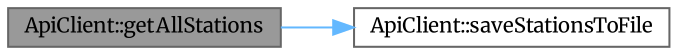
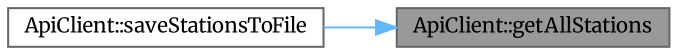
(307, 27) -> (350, 27)
